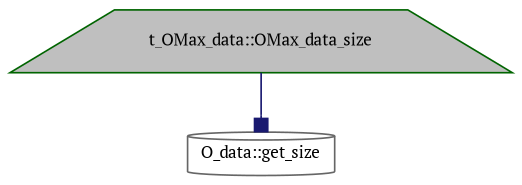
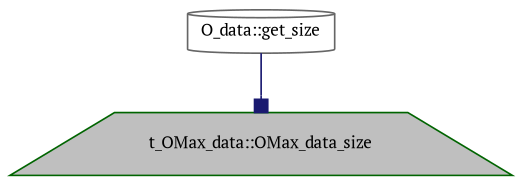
(261, 94) -> (261, 74)
